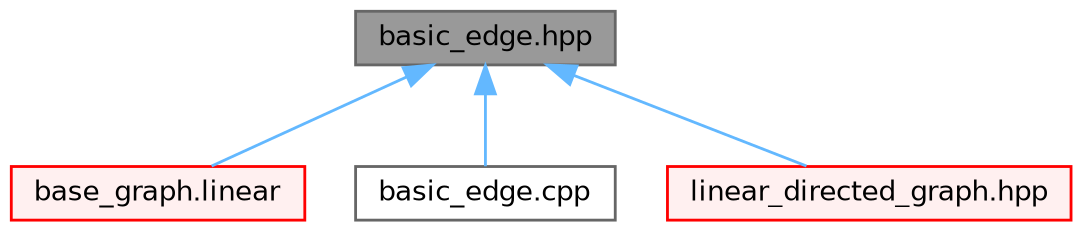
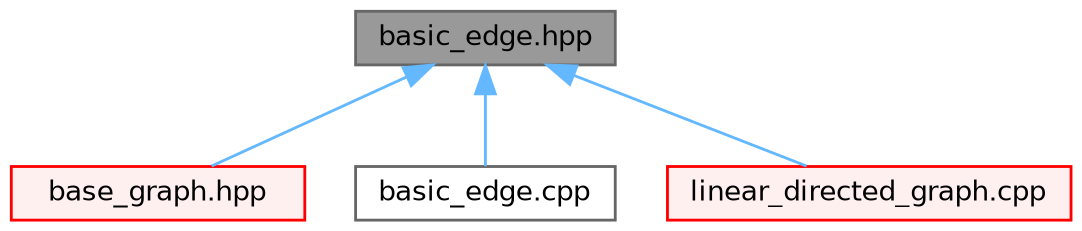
(158, 193) -> (158, 193)
(869, 193) -> (869, 193)
